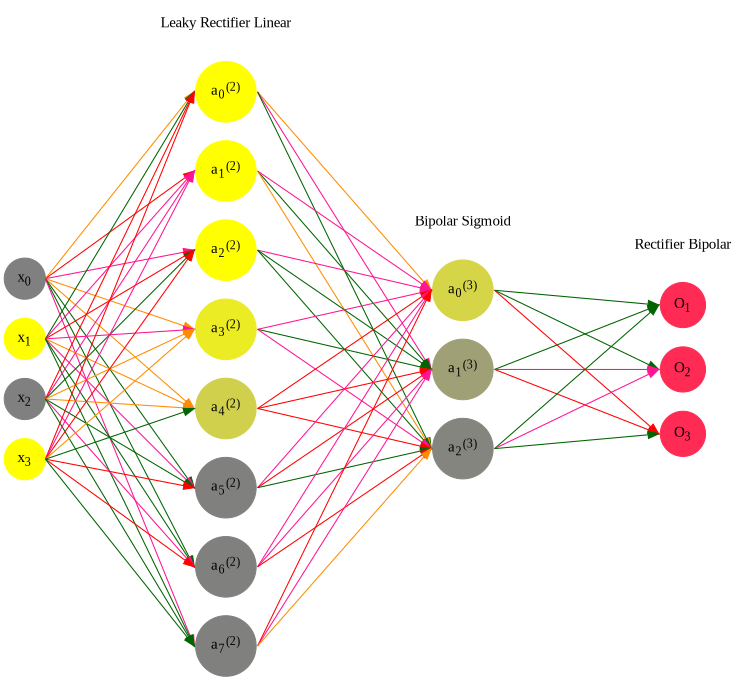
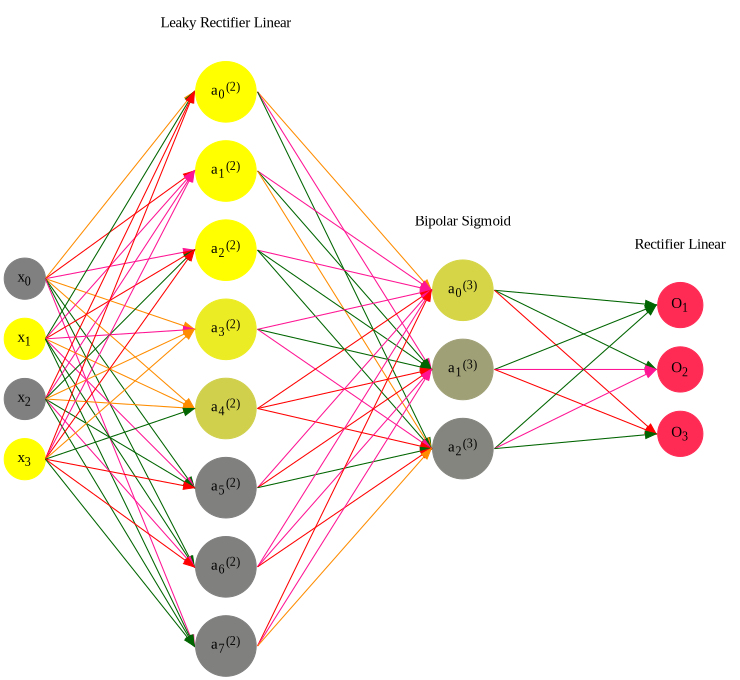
(683, 245) -> (680, 245)
